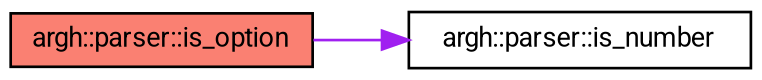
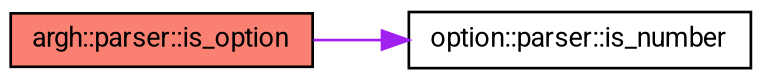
(580, 40) -> (580, 40)
